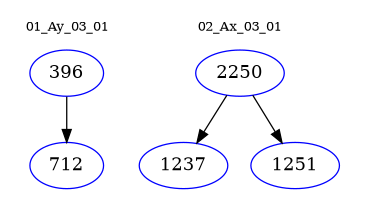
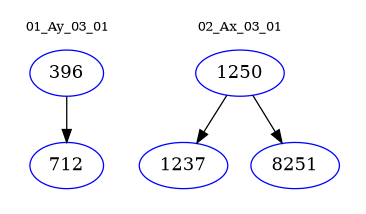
(240, 73) -> (240, 73)
(295, 166) -> (295, 166)
